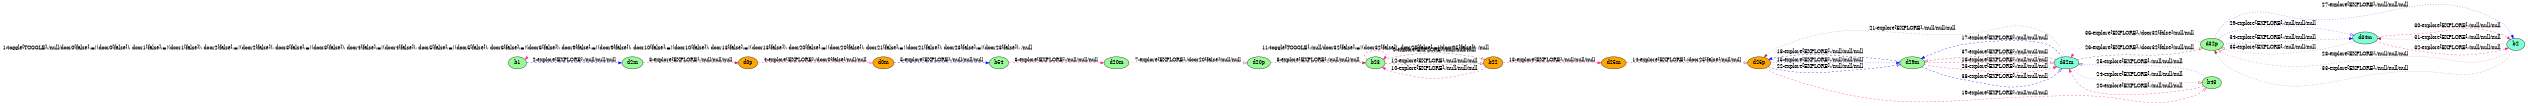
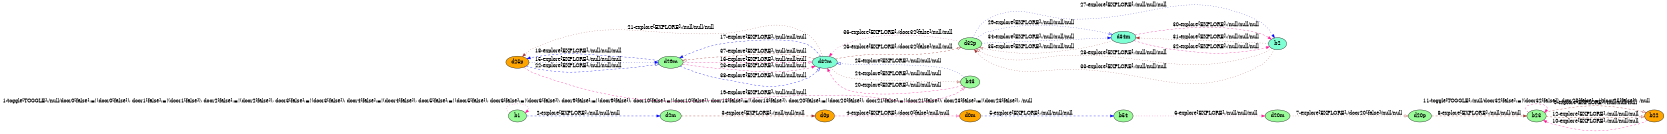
(1055, 63) -> (1197, 116)
(1614, 63) -> none
